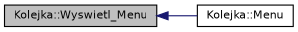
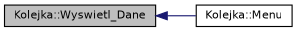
(81, 16) -> (80, 16)
